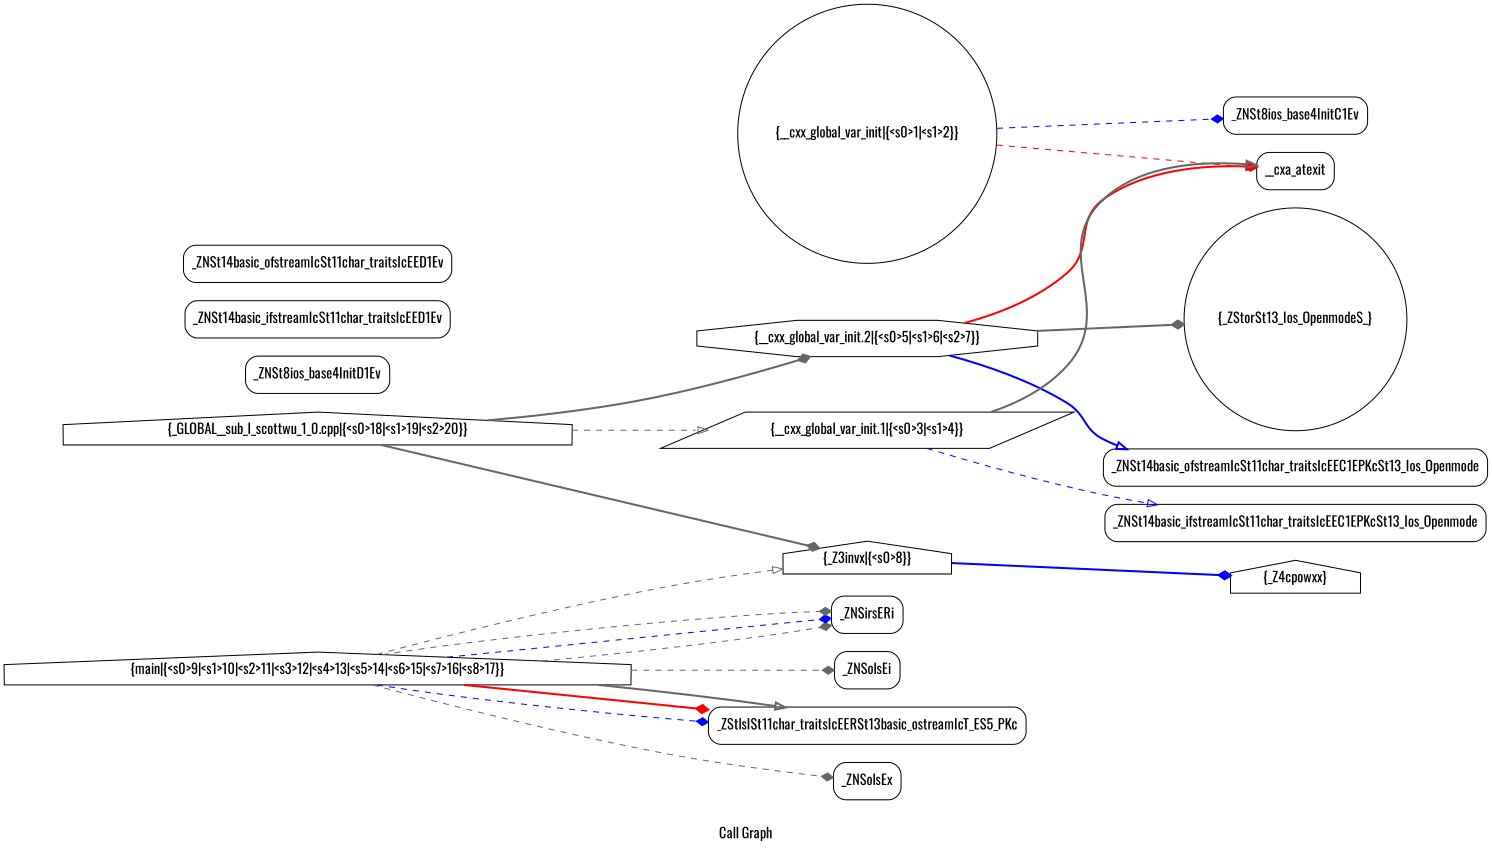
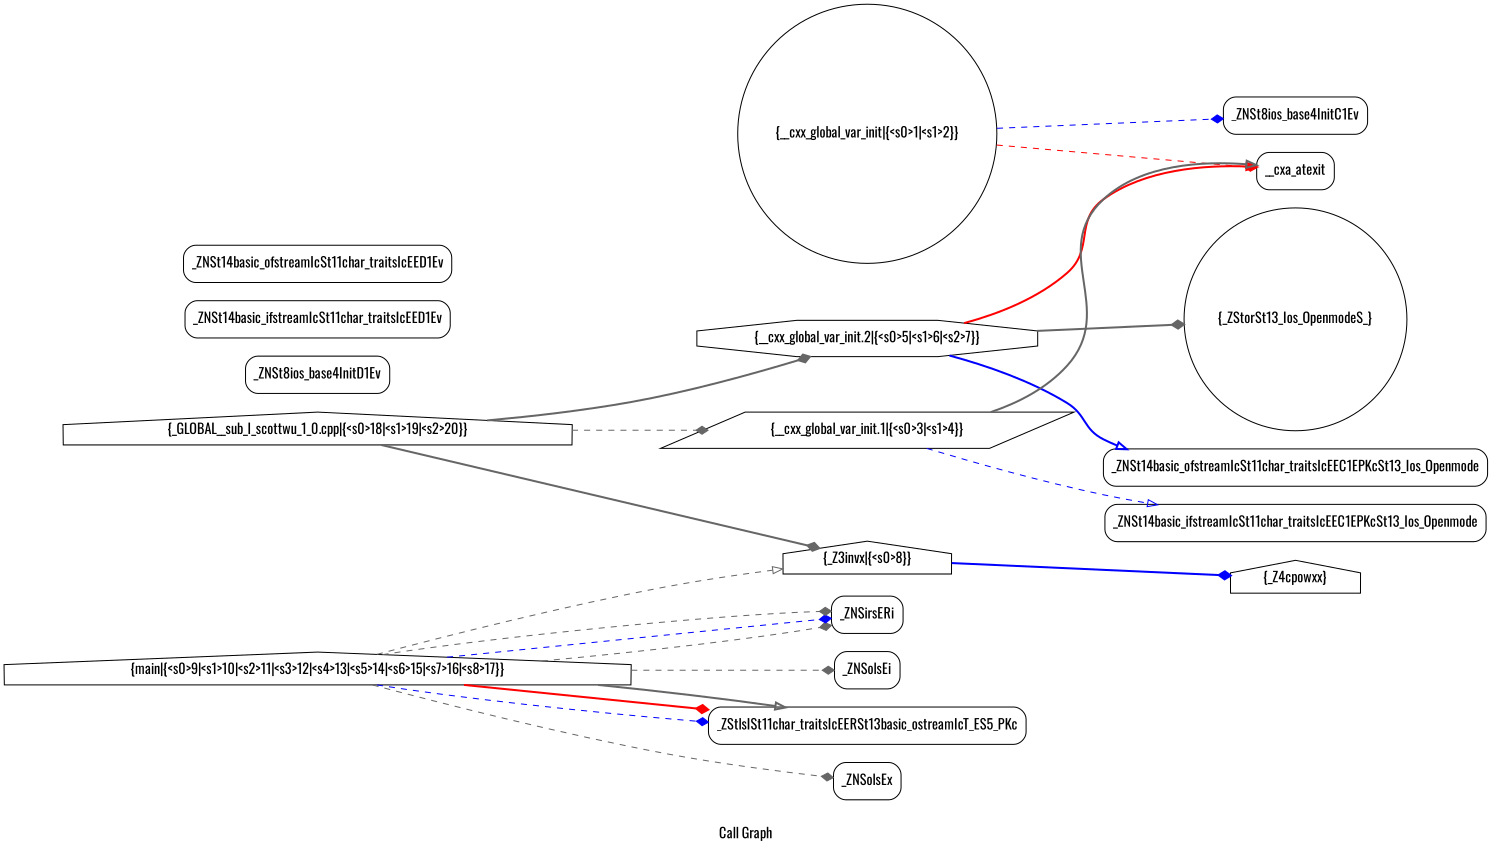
(634, 430) -> (634, 430)
